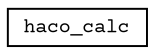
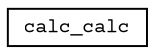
(77, 27) -> (77, 27)
